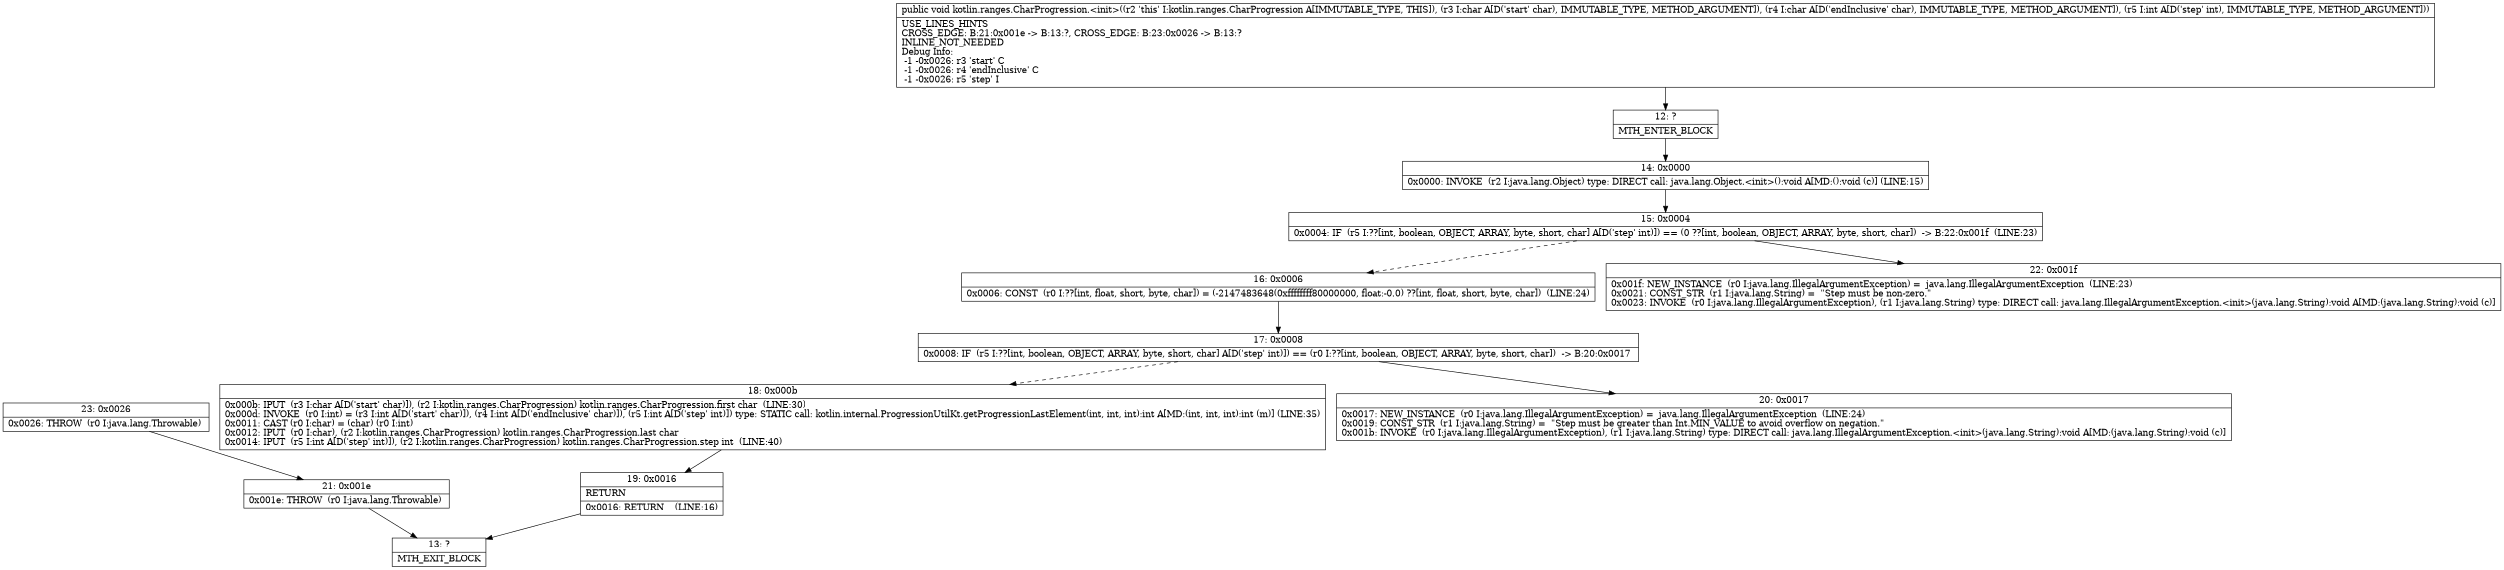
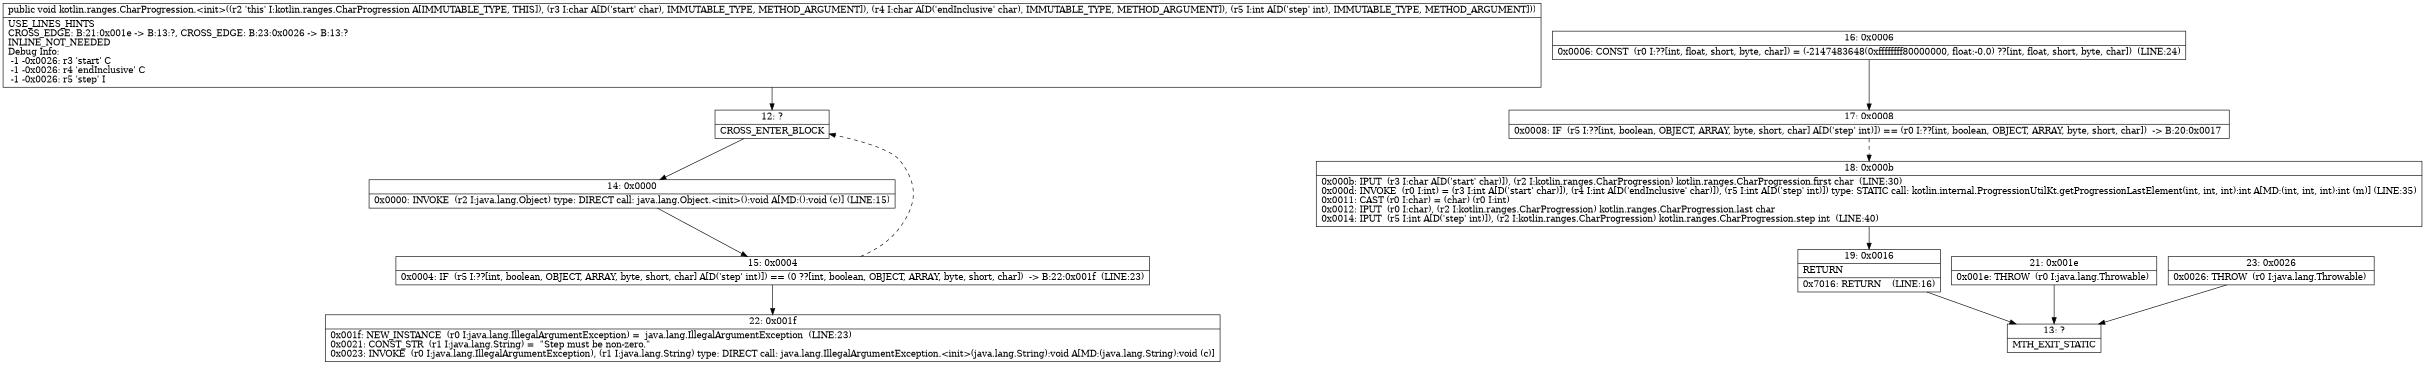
(1666, 131) -> (772, 131)
(1475, 256) -> (912, 184)
(1784, 417) -> none
(223, 455) -> (2166, 304)
(652, 508) -> (1869, 285)
(439, 559) -> (2054, 345)
